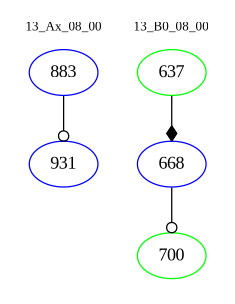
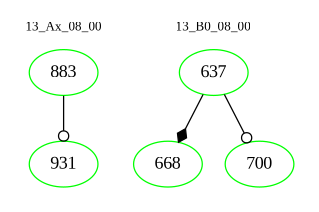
(64, 73) -> (64, 73)
(64, 164) -> (64, 164)
(172, 164) -> (168, 164)
(172, 205) -> (234, 114)
